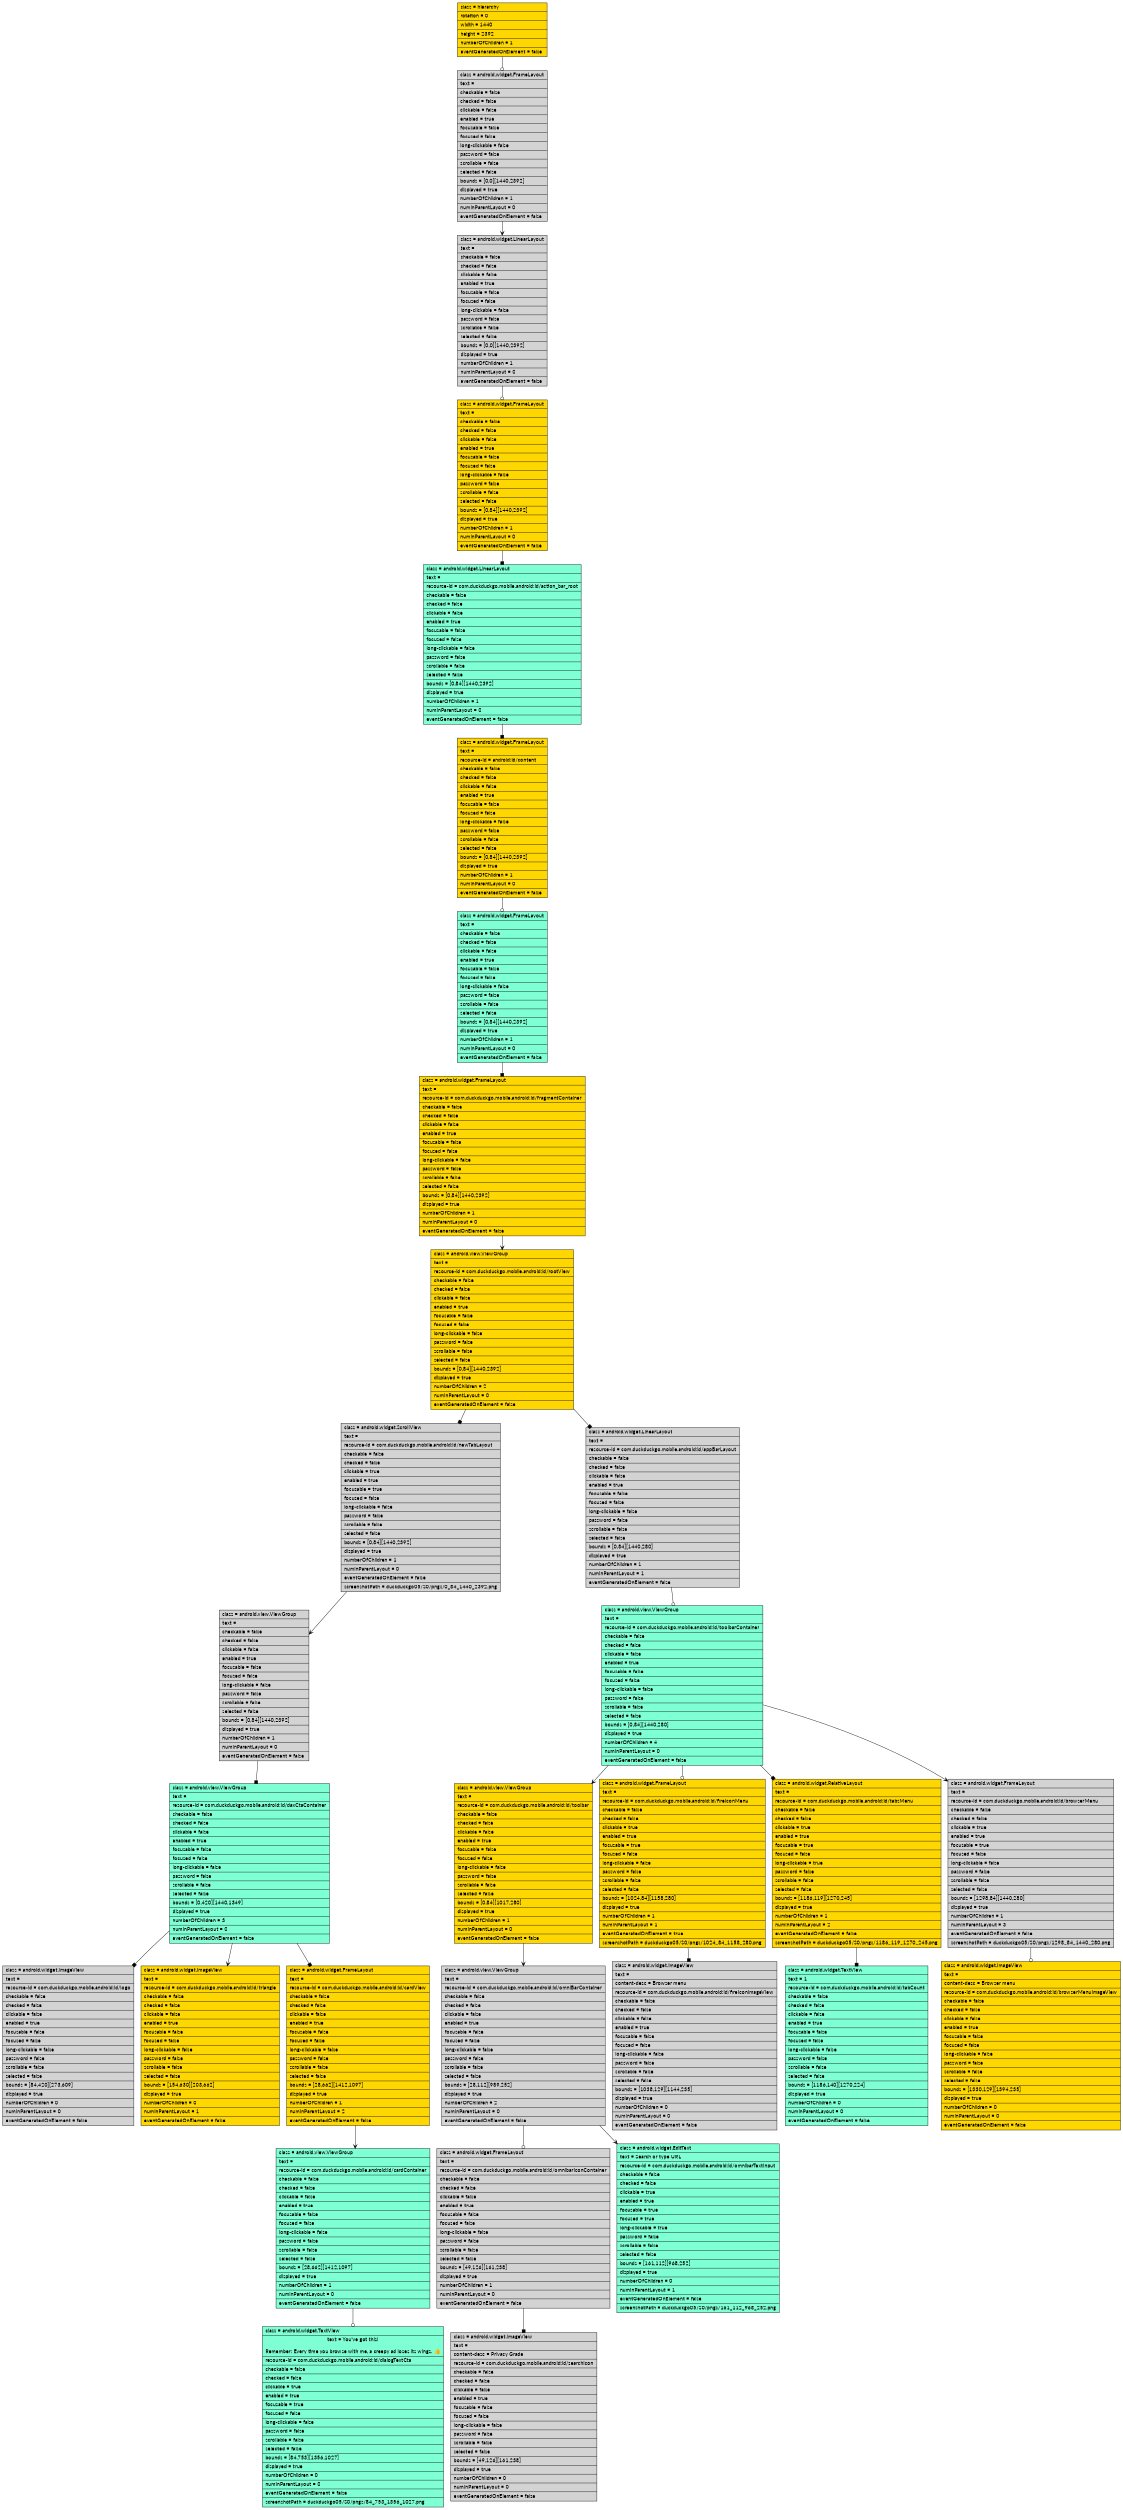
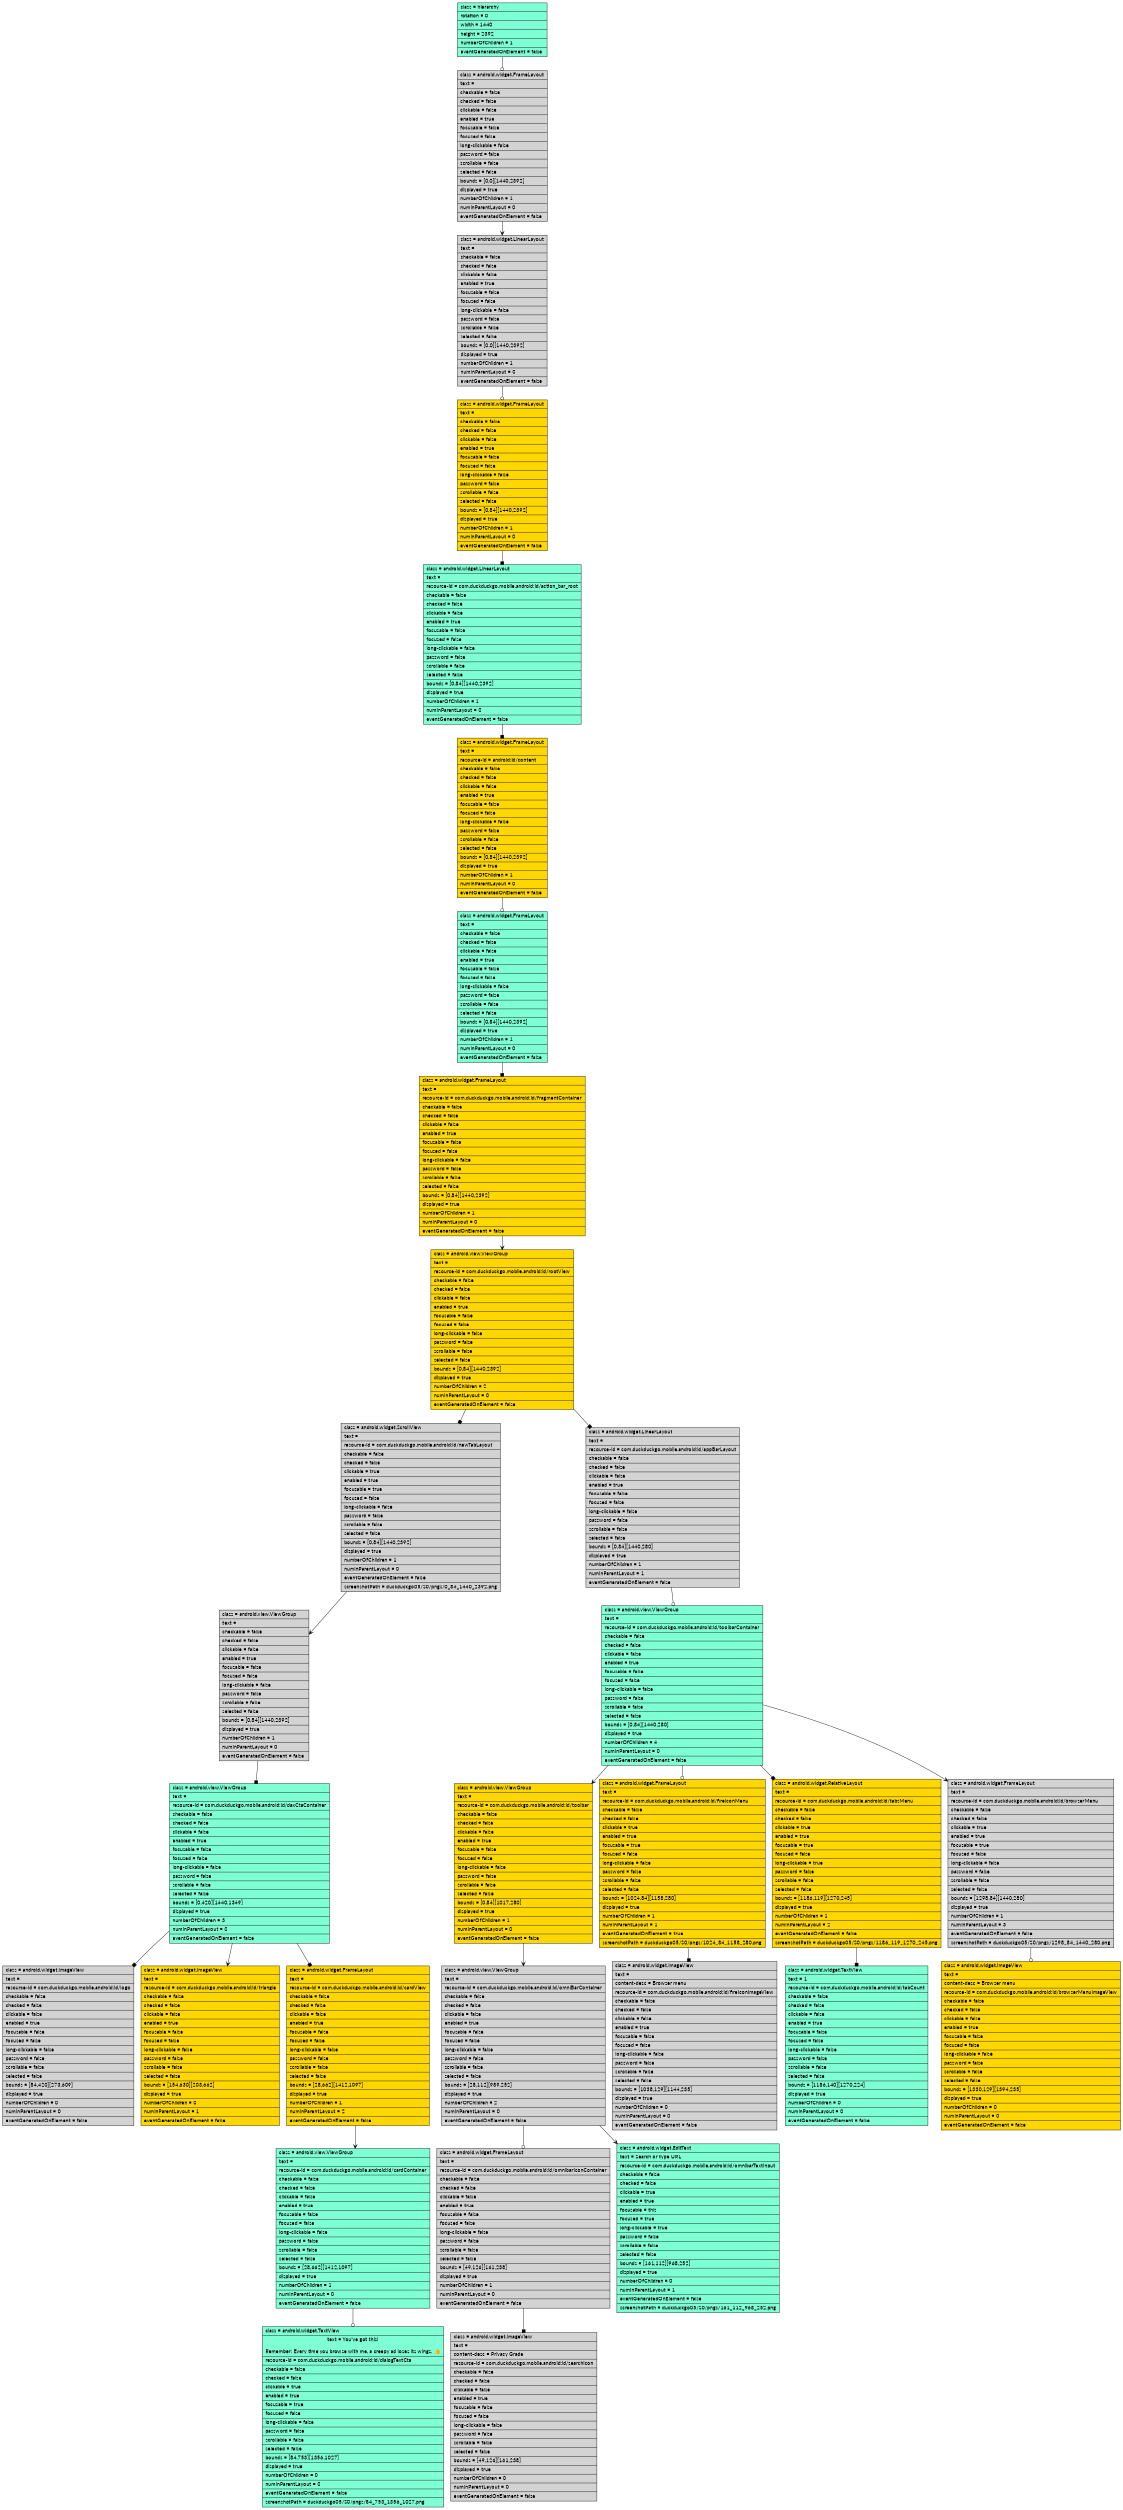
(502, 30) -> (502, 30)
(639, 2210) -> (638, 2210)
